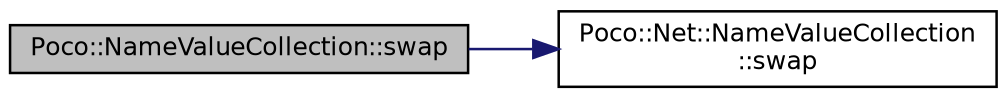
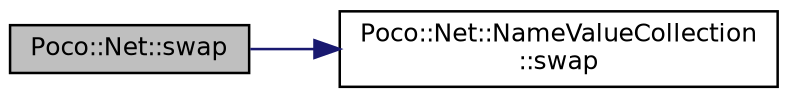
(239, 49) -> (130, 49)
